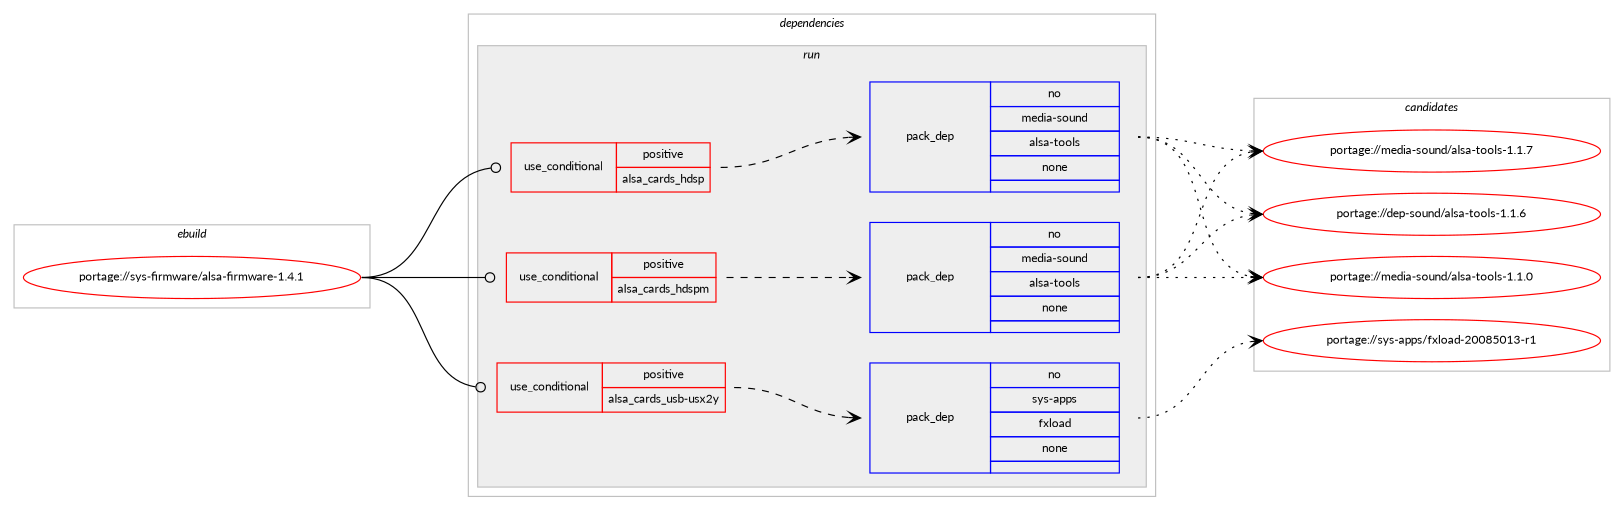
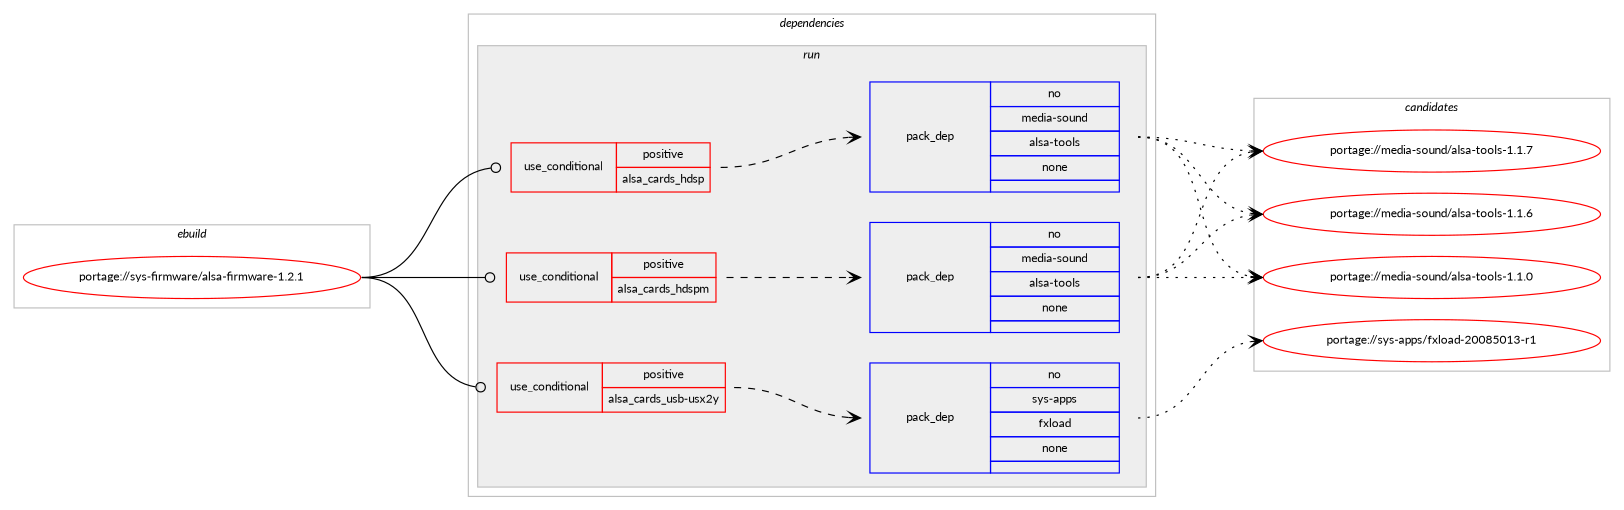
(1432, 214) -> (1432, 214)
(192, 277) -> (192, 277)
